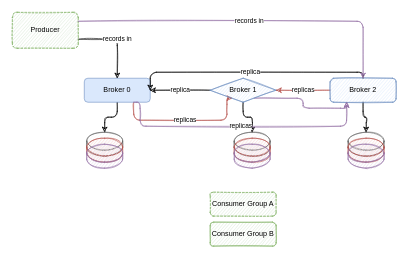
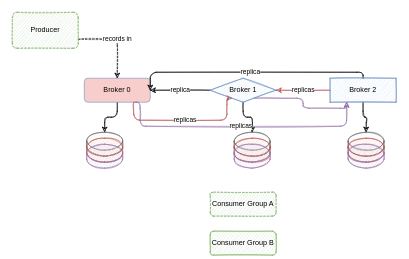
(232, 21) -> none
(117, 58) -> (117, 58)
(117, 90) -> (117, 90)
(363, 90) -> (363, 90)
(243, 234) -> (243, 243)
